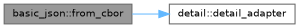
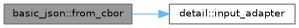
(232, 14) -> (232, 14)
